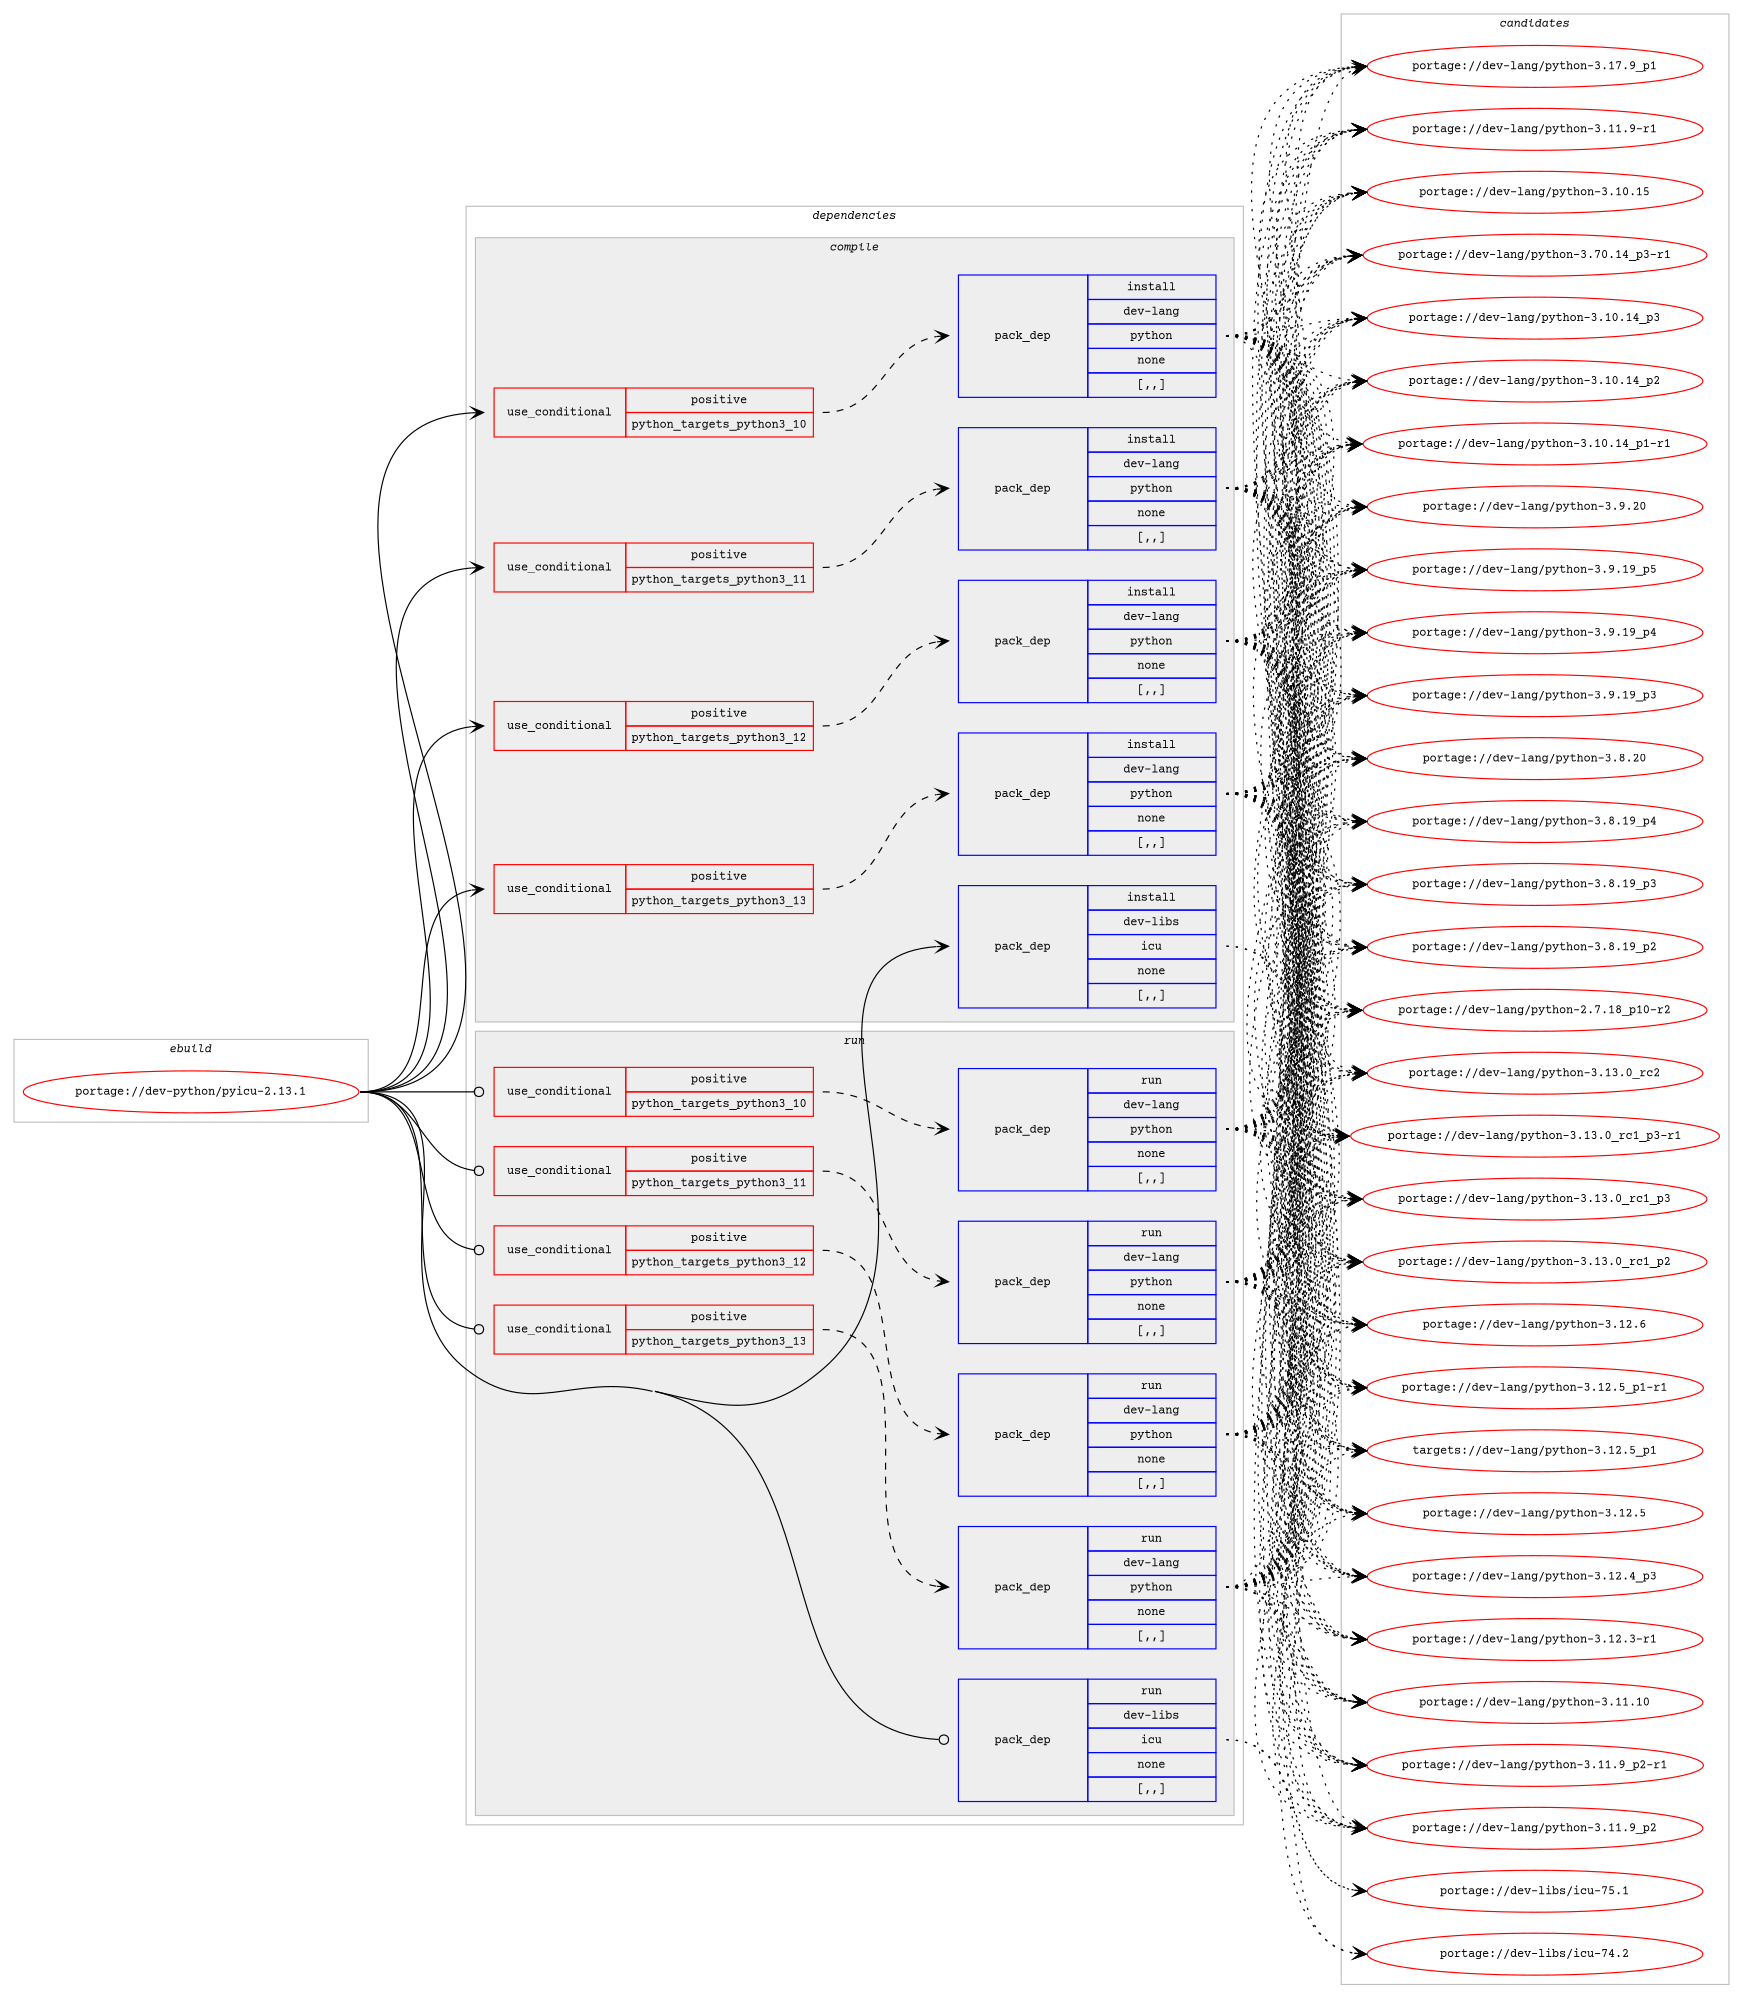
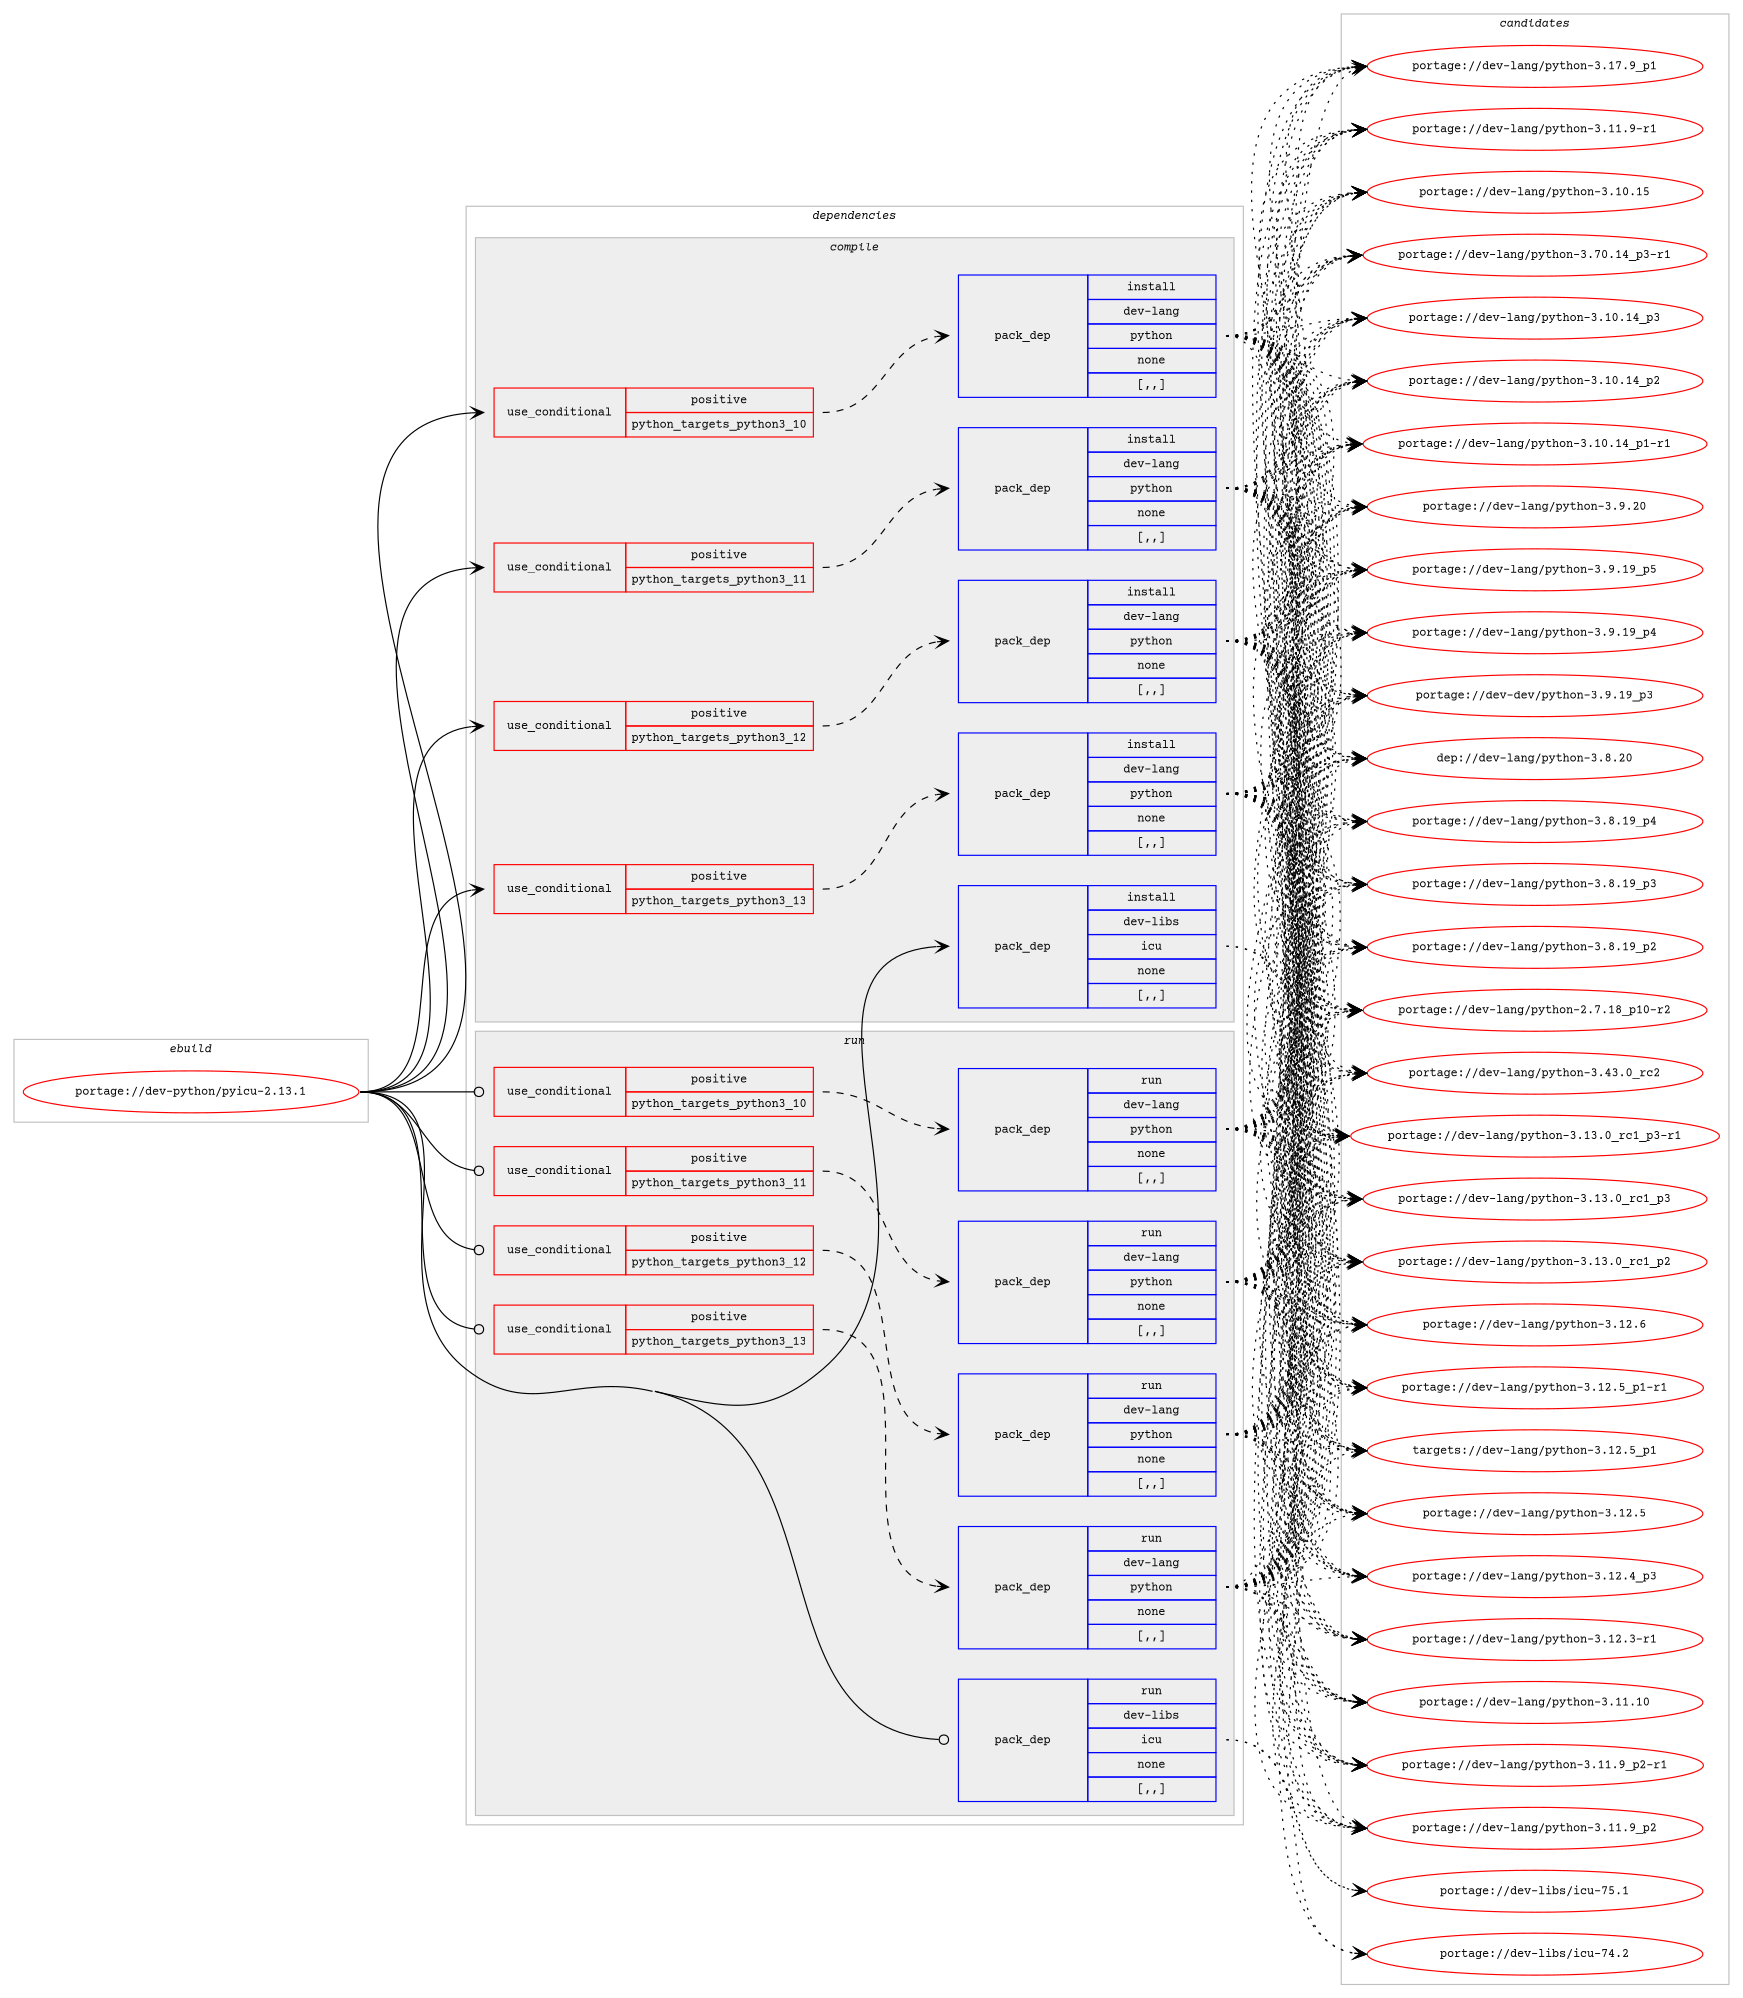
(1535, 696) -> (1535, 696)
(1535, 759) -> (1535, 759)
(1535, 1073) -> (1535, 1073)
